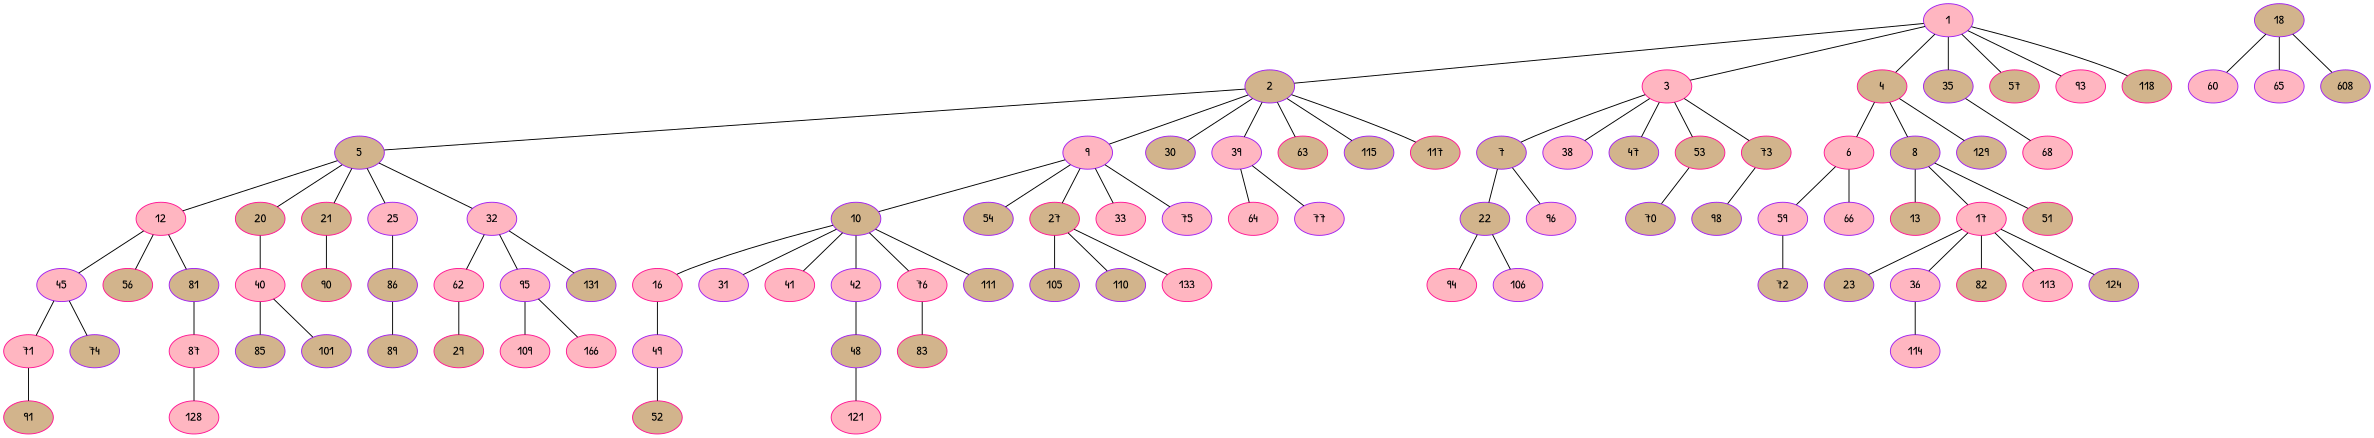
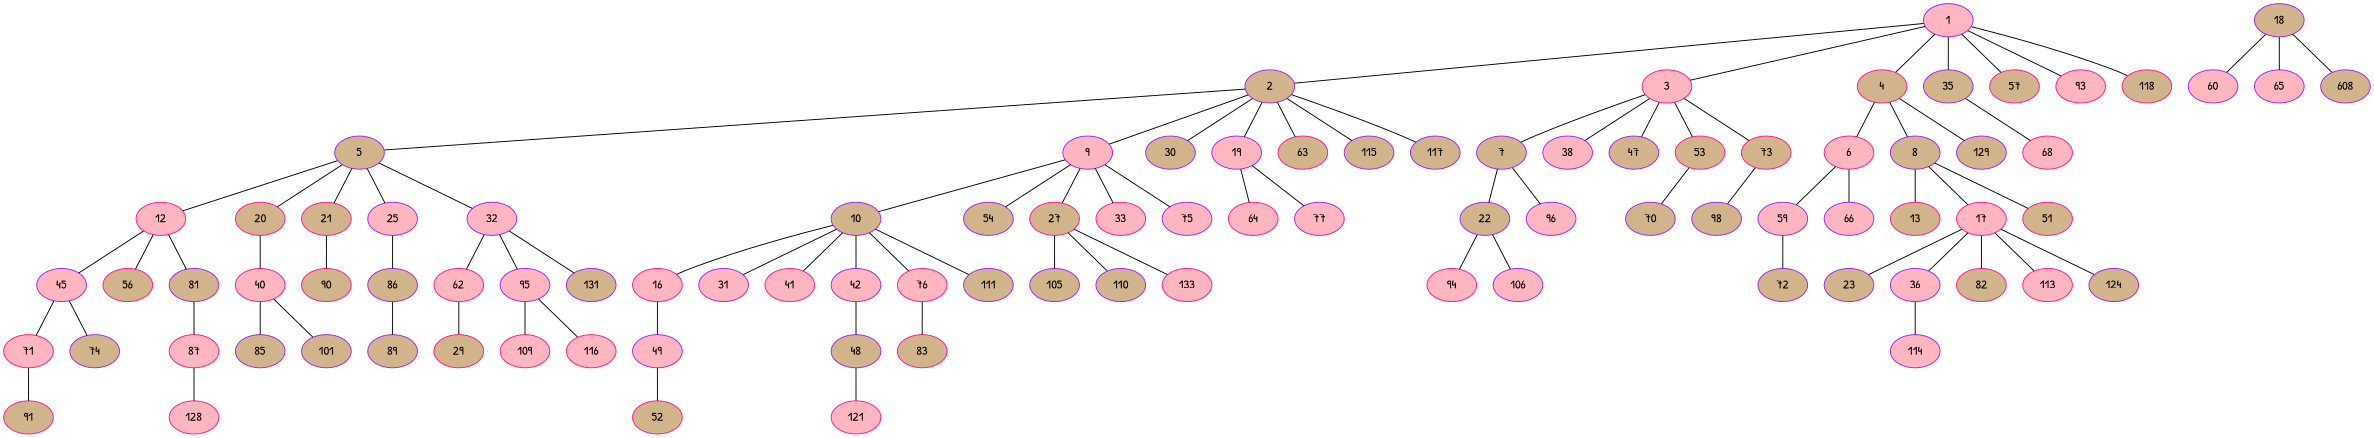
(1237, 153) -> (1237, 153)
(1435, 153) -> (1435, 153)
(591, 351) -> (591, 351)
